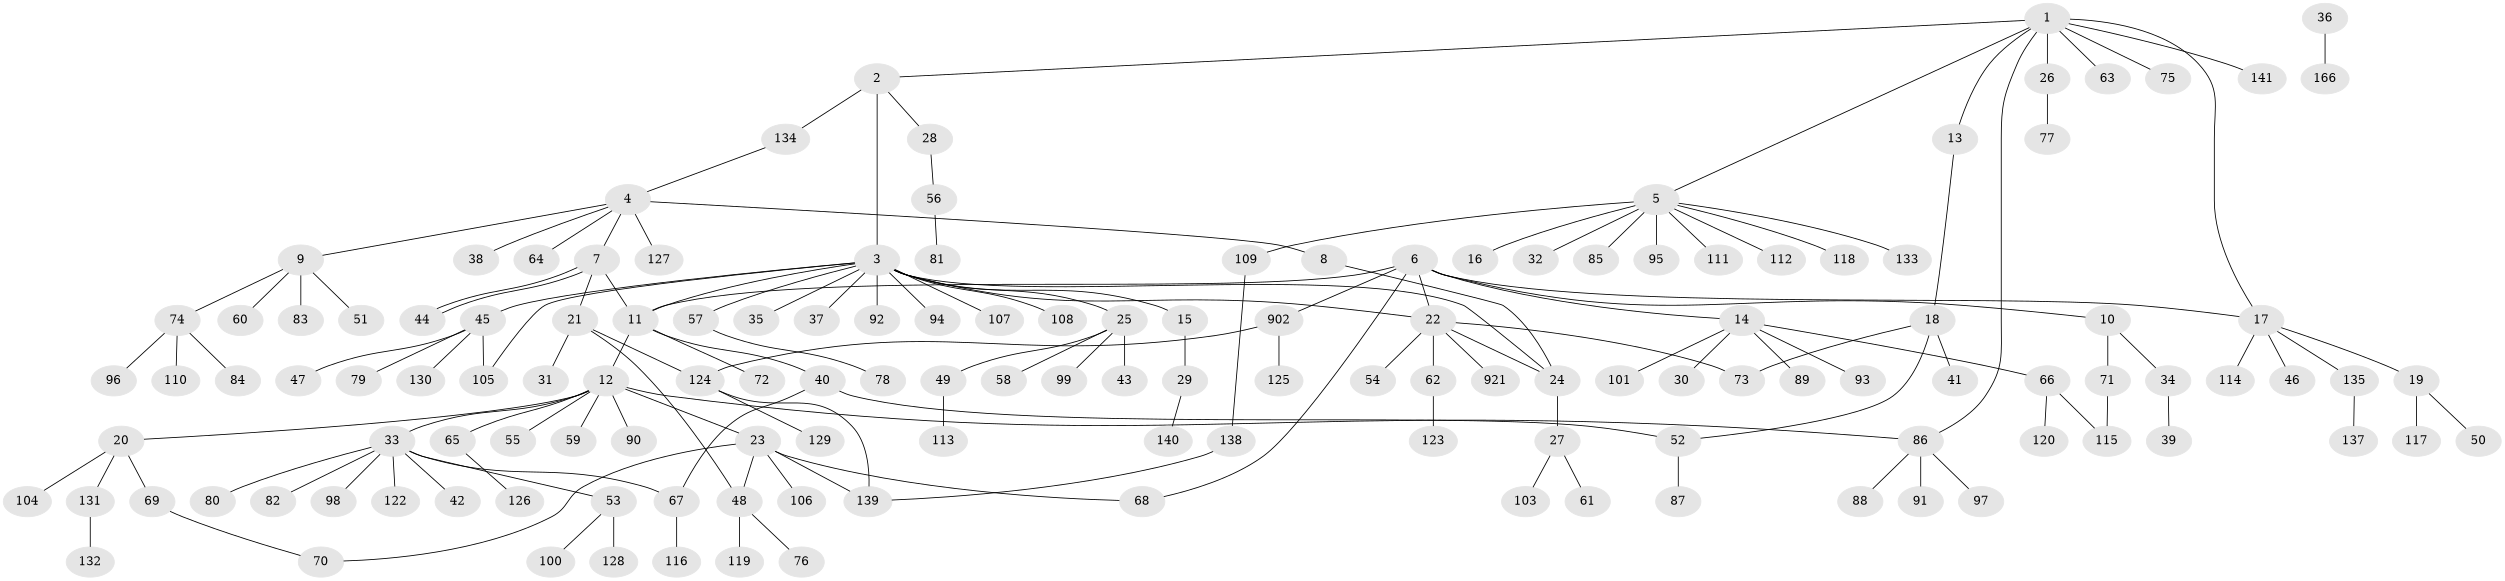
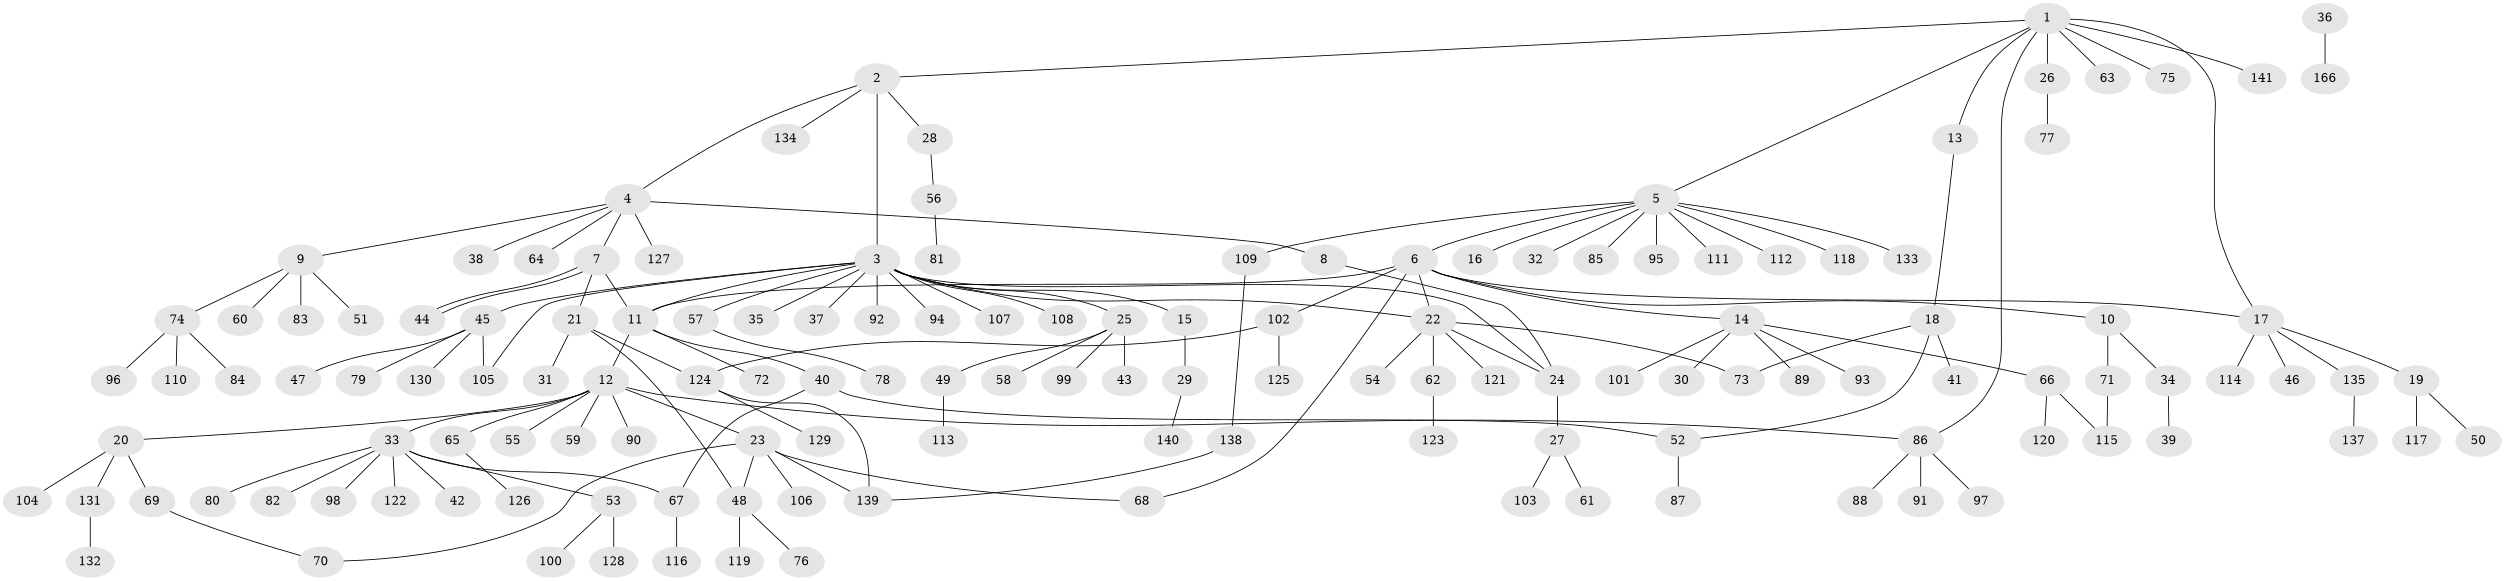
(706, 170) -> (746, 128)
none -> (1532, 222)
(1279, 320) -> (1279, 320)
(1495, 381) -> (1495, 381)
